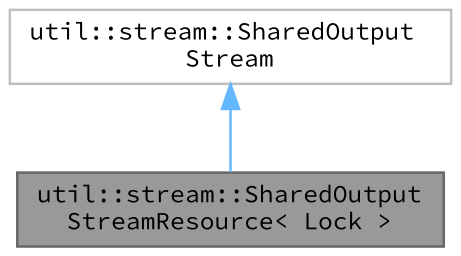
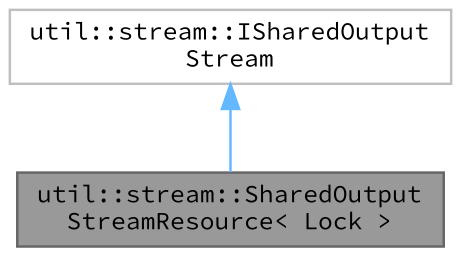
(231, 47) -> (231, 47)
